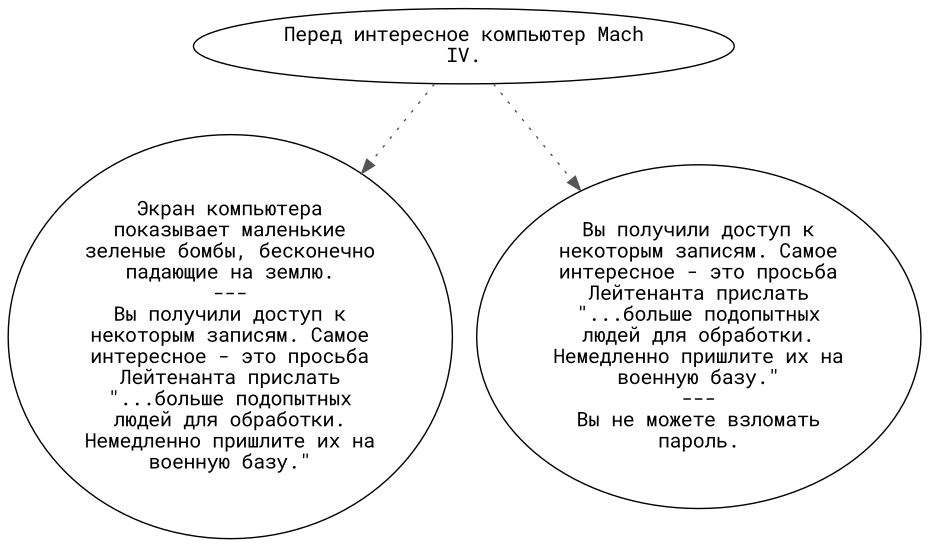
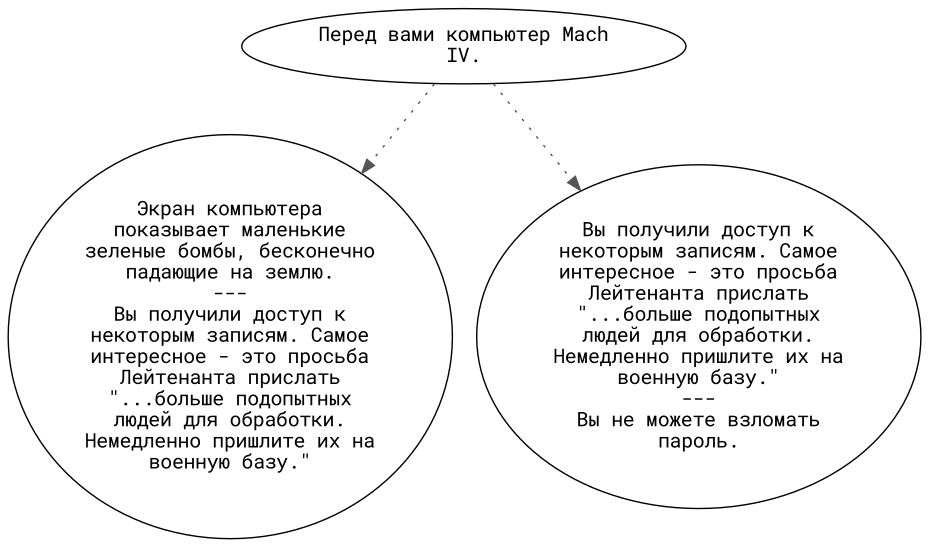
(464, 46) -> (464, 46)
